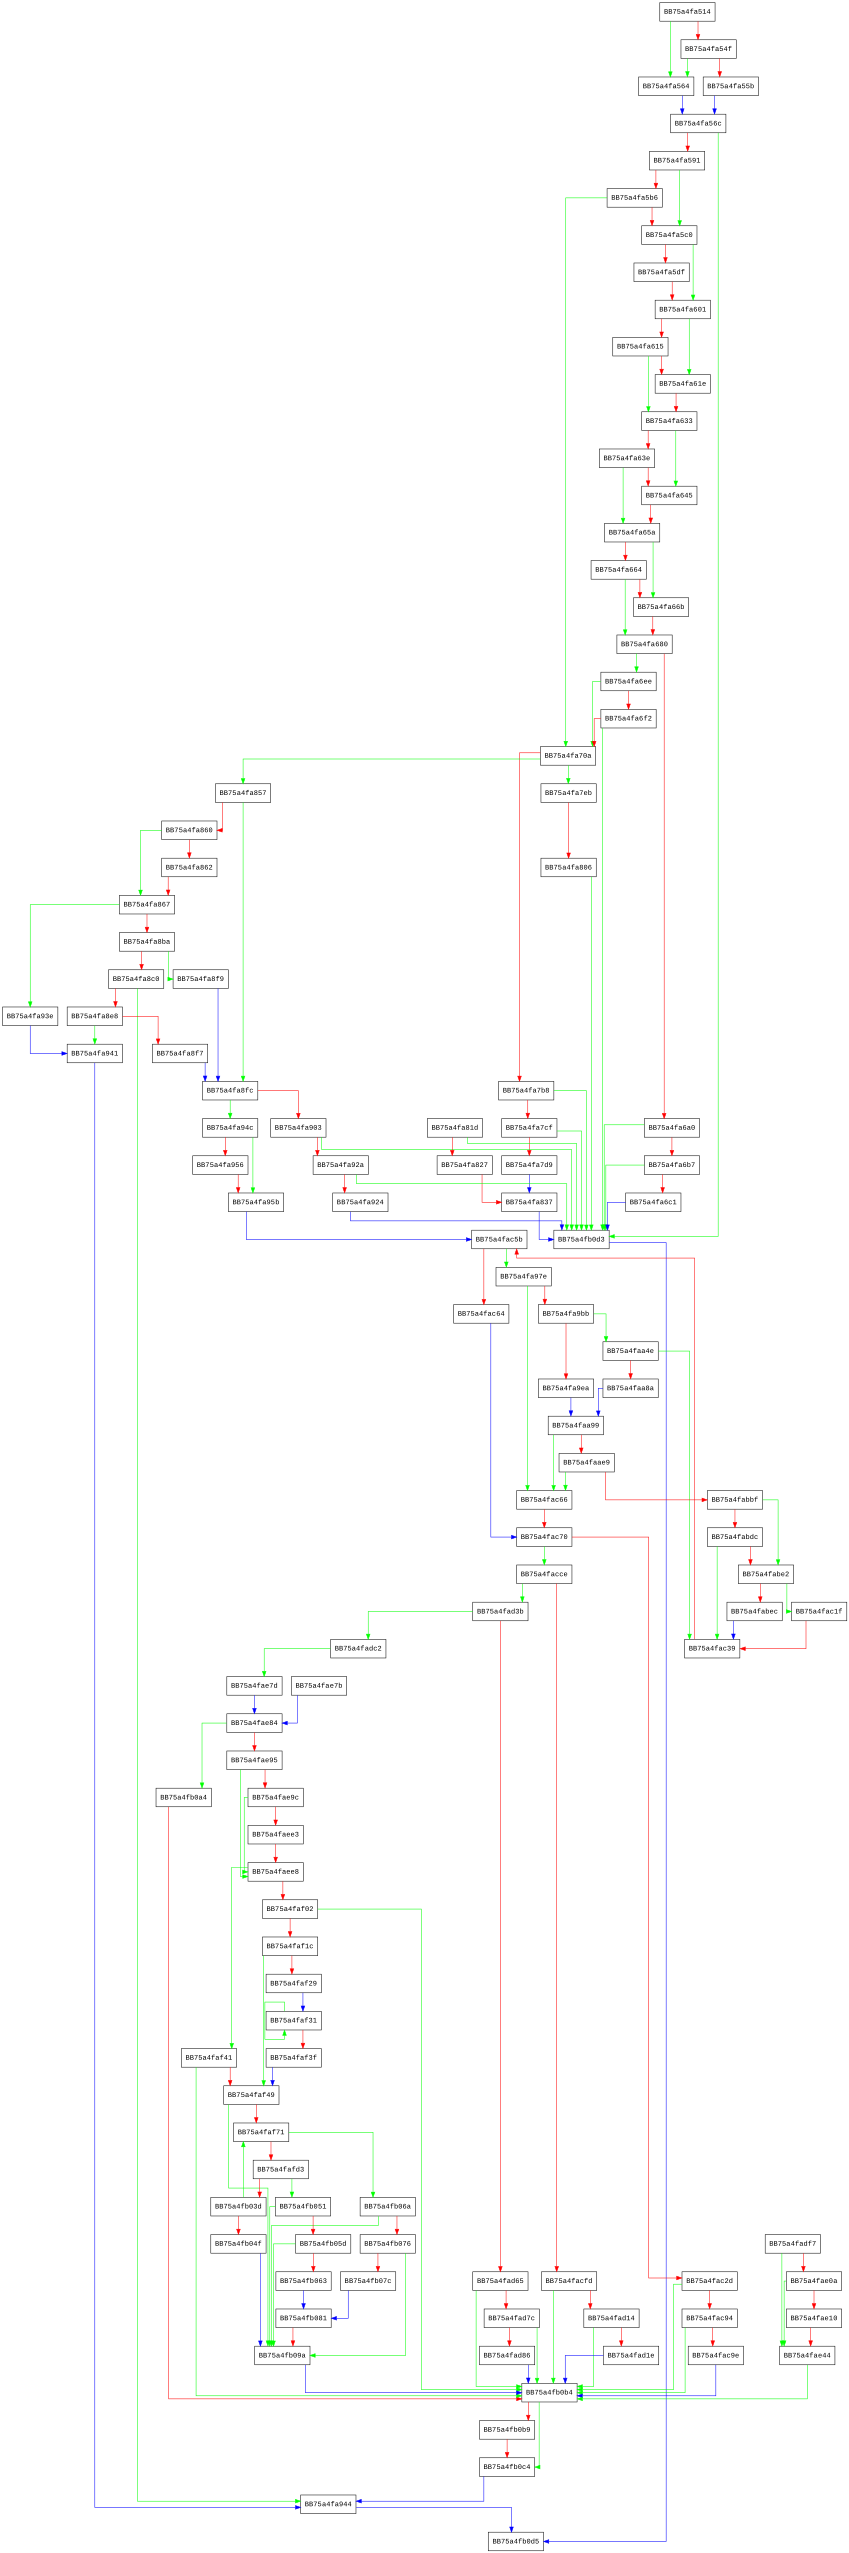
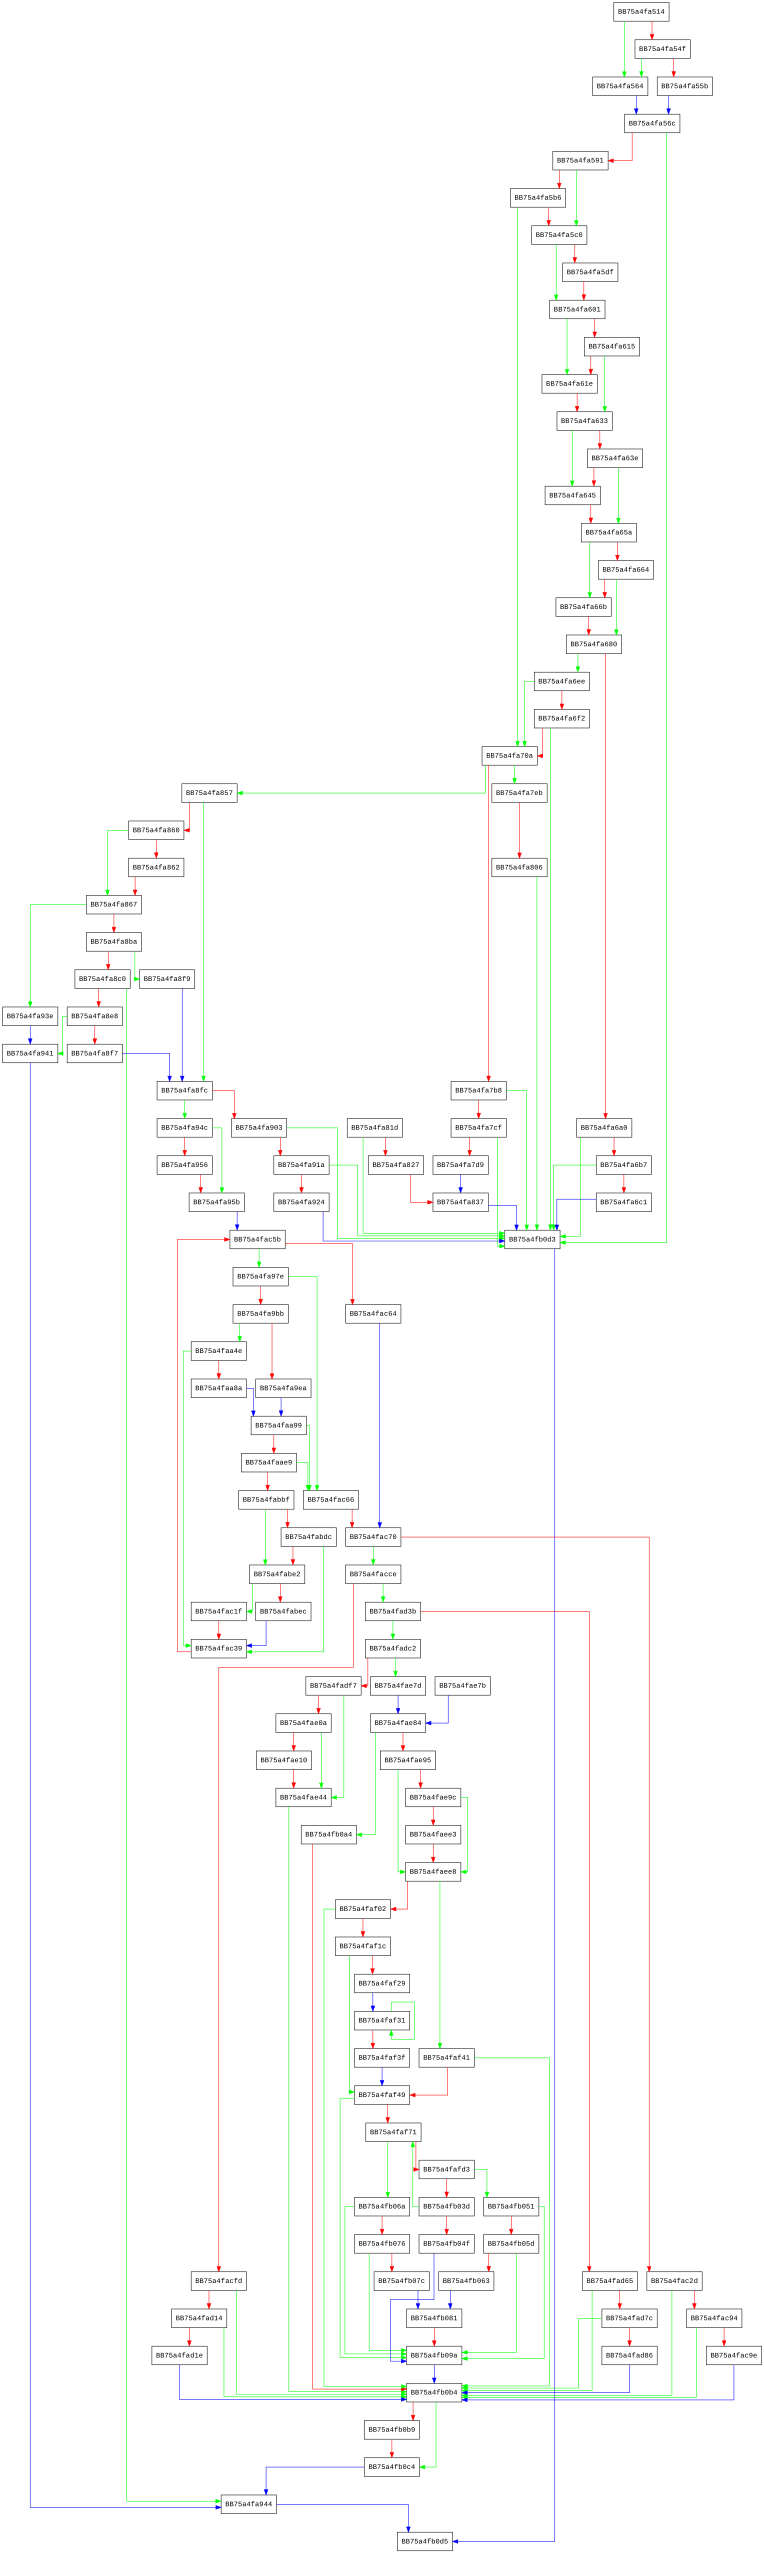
(341, 1165) -> (301, 1165)
none -> (368, 1673)
